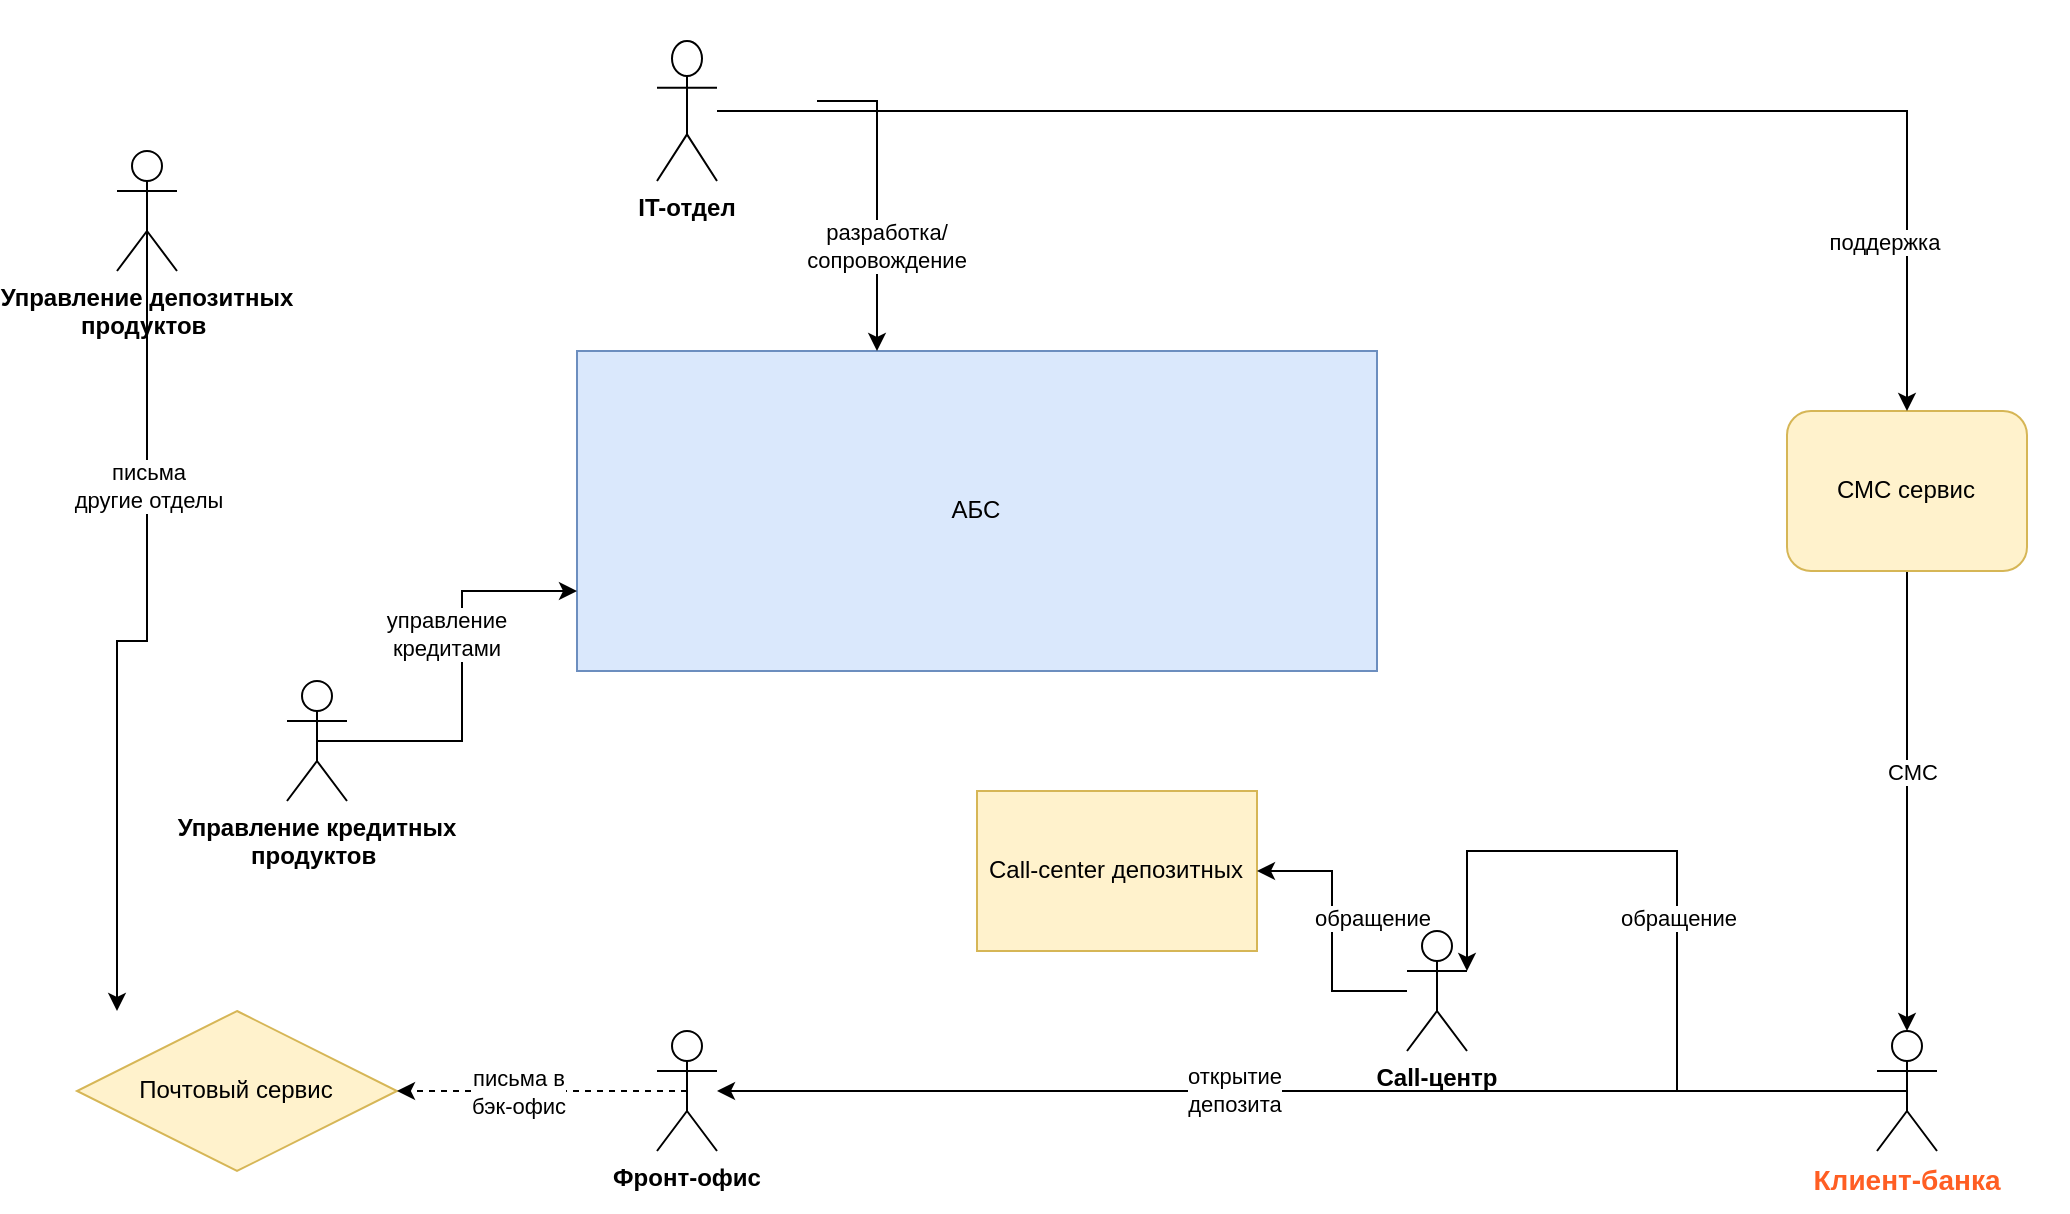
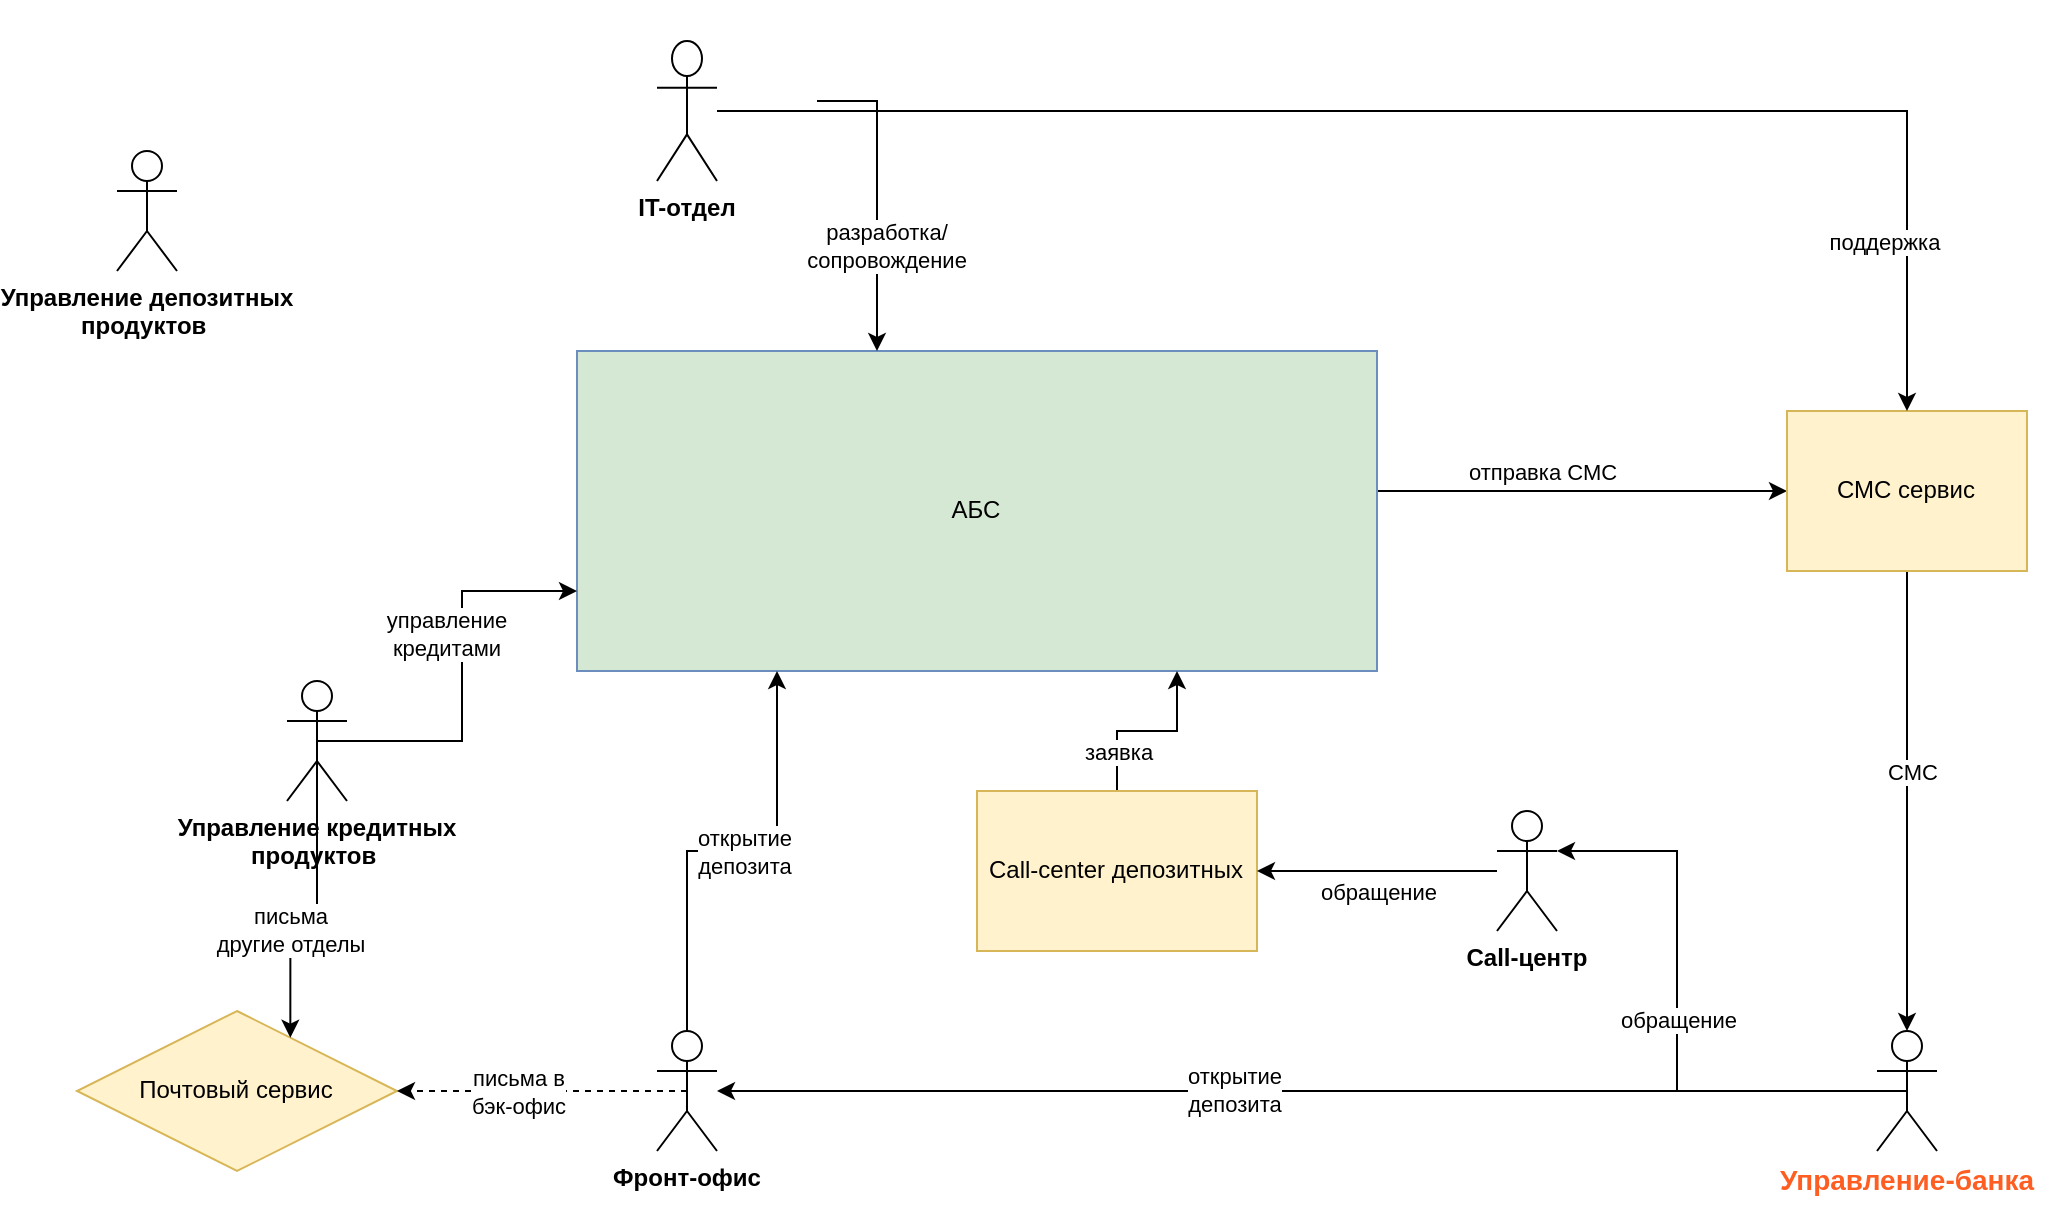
none -> (1574, 491)
(1907, 491) -> (1907, 491)
(977, 511) -> (977, 511)
none -> (1140, 731)
(117, 740) -> none
none -> (317, 836)
none -> (687, 935)
(1437, 991) -> (1527, 871)
(1908, 1182) -> (1908, 1182)
